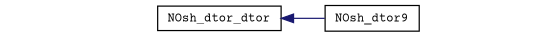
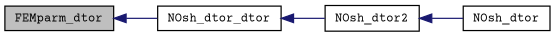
none -> (59, 18)
(372, 18) -> (372, 18)
none -> (507, 18)
